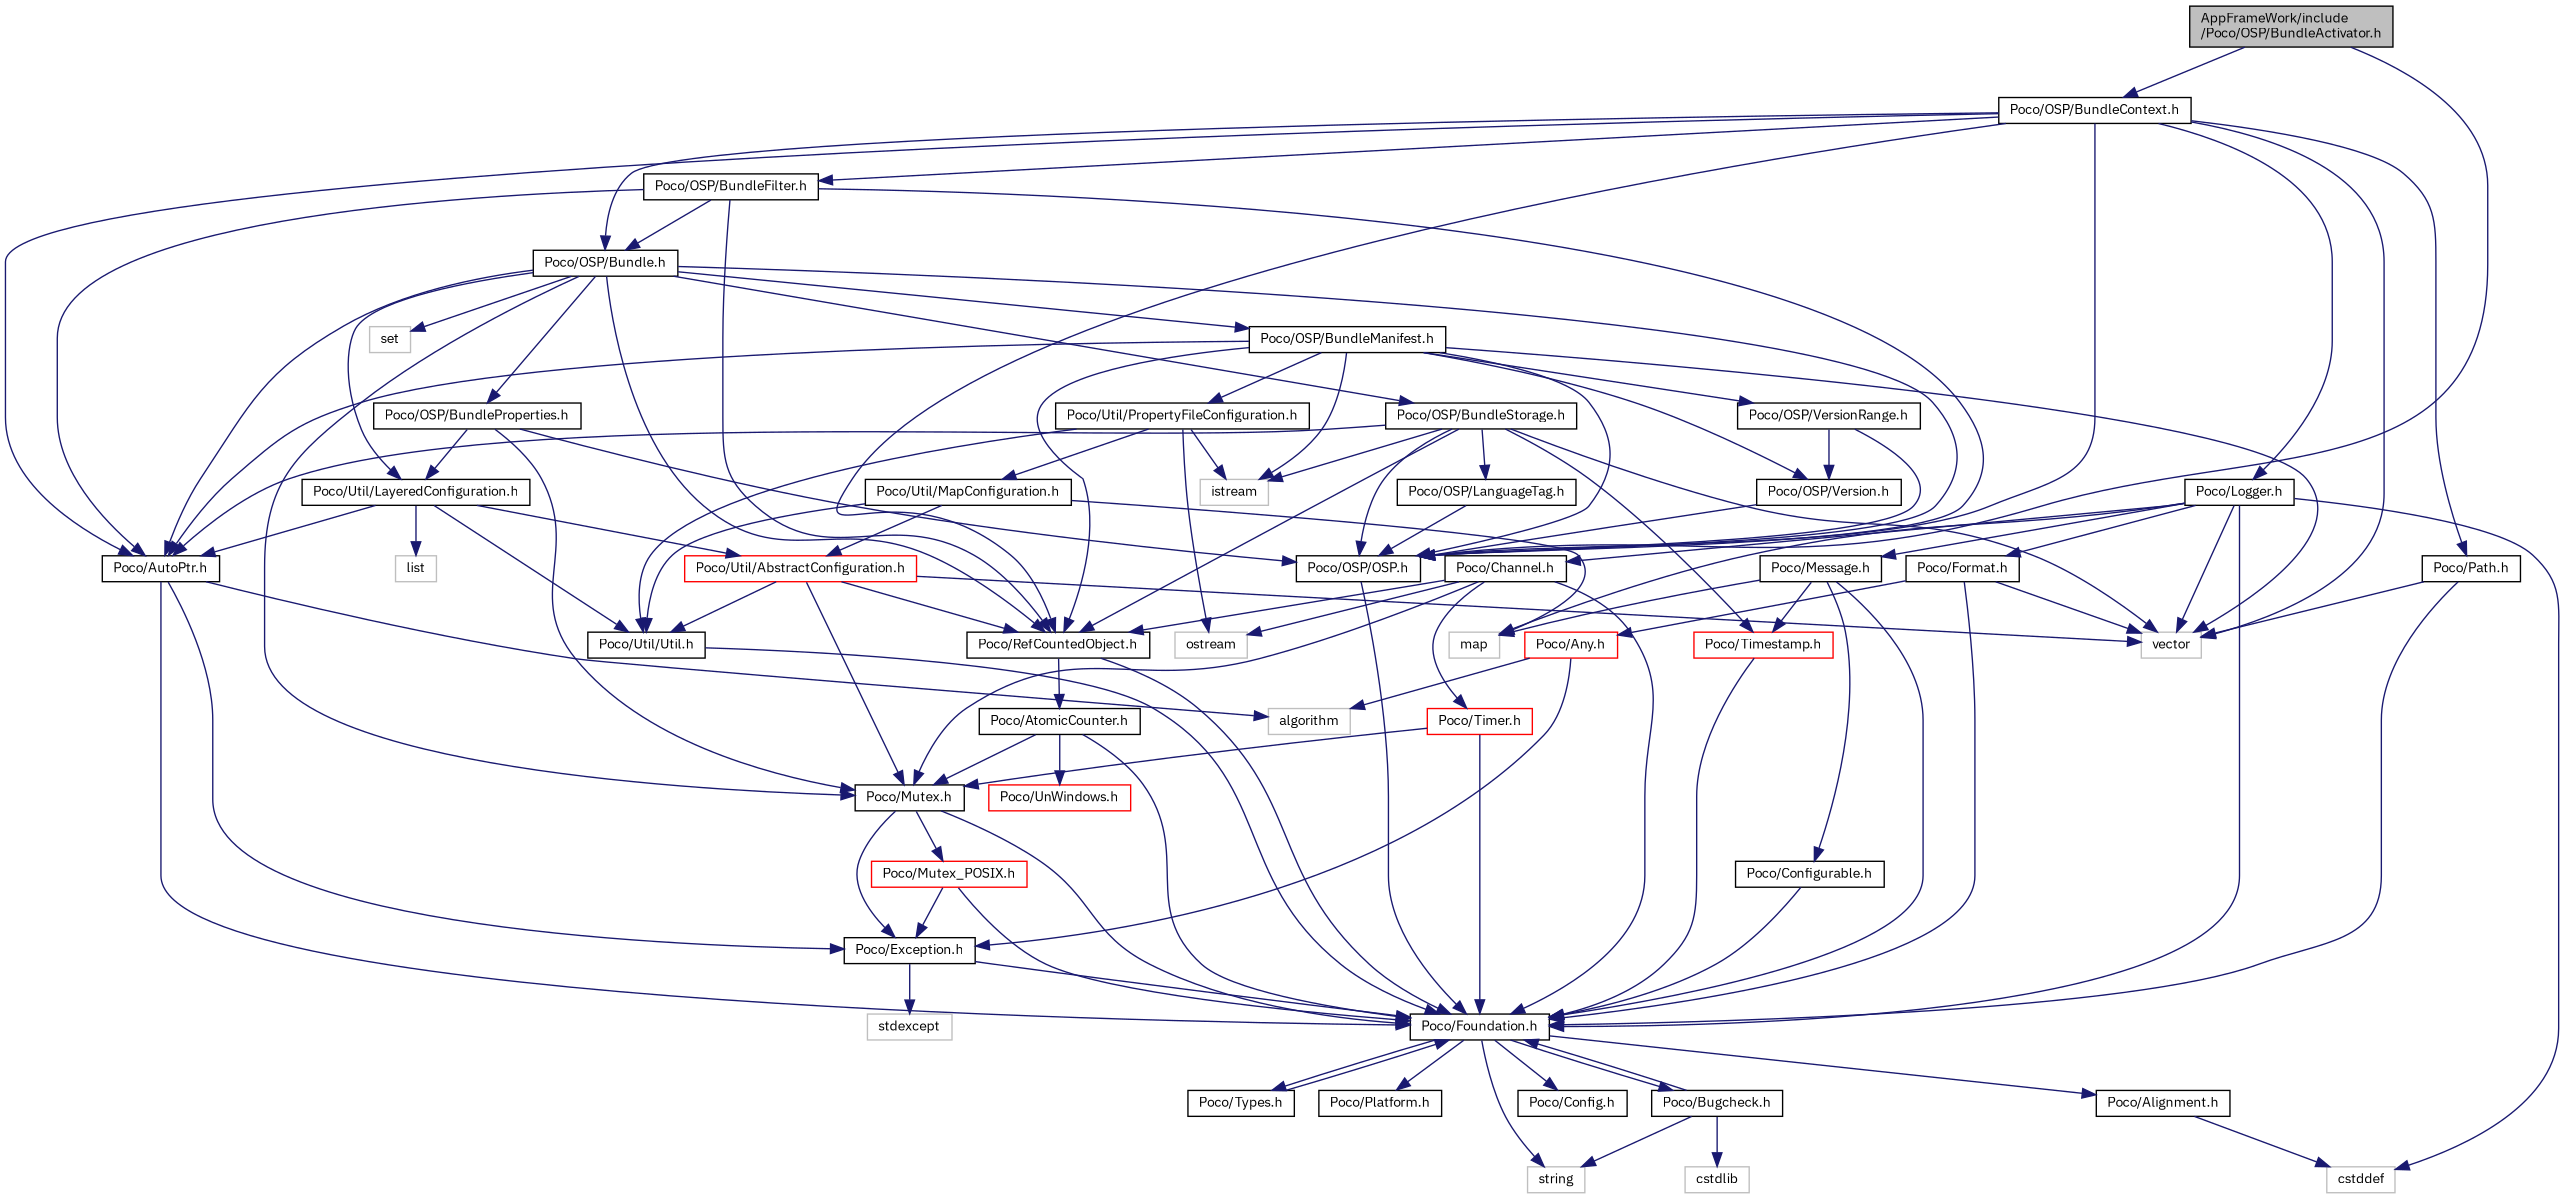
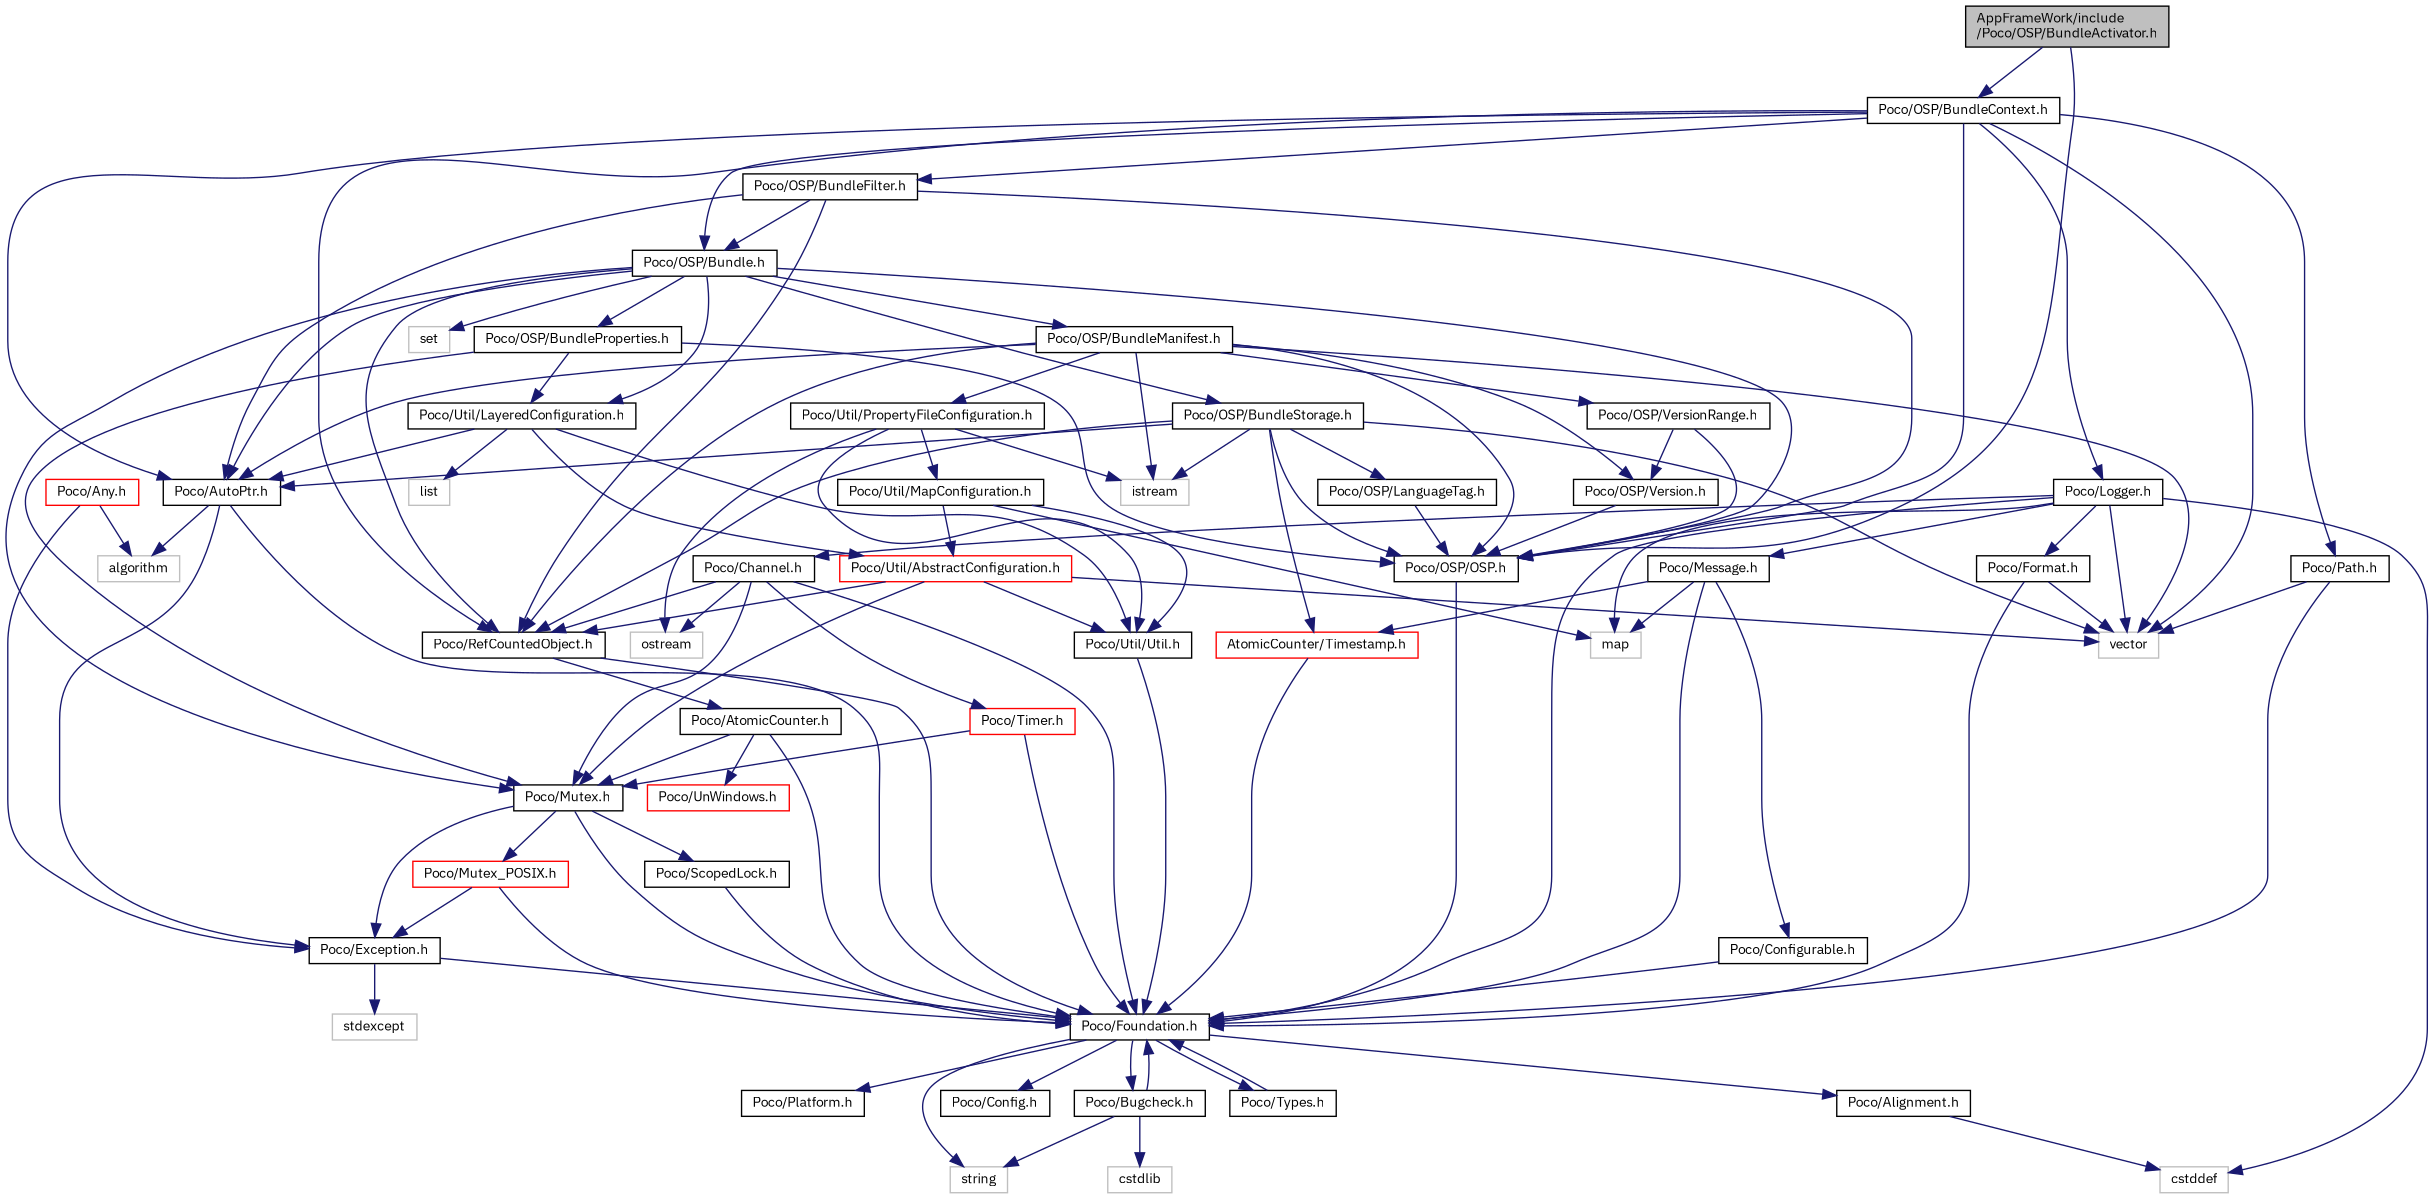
(1769, 607) -> none
(1764, 645) -> (1317, 645)
none -> (717, 874)
